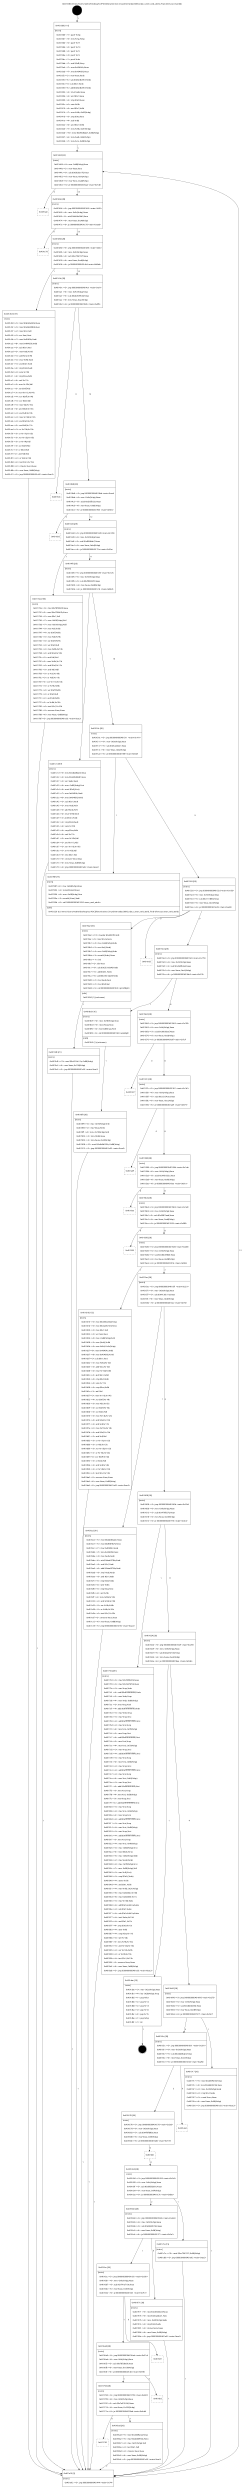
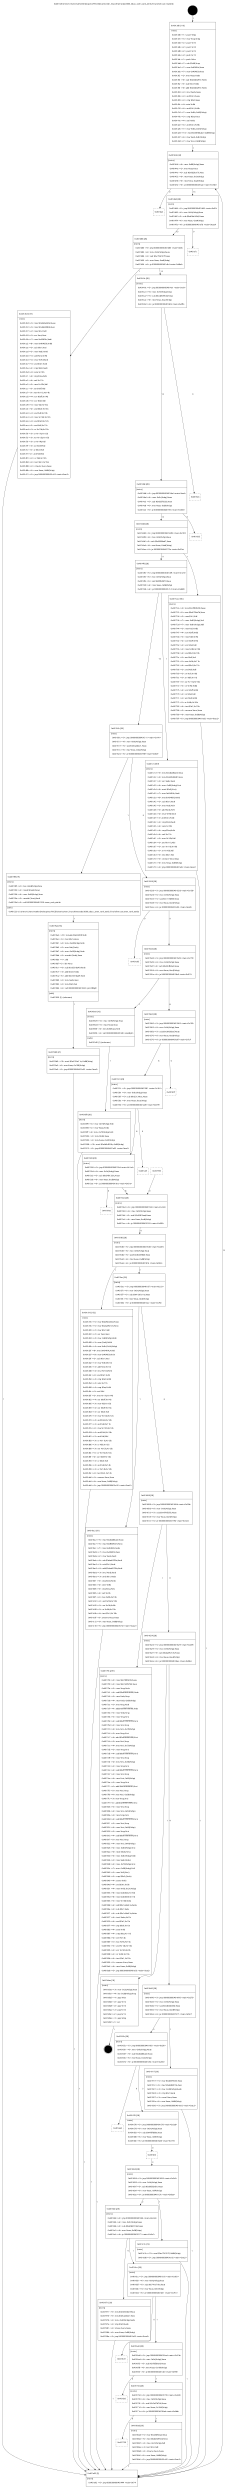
(159, 917) -> (73, 918)
(135, 1236) -> (152, 1184)
